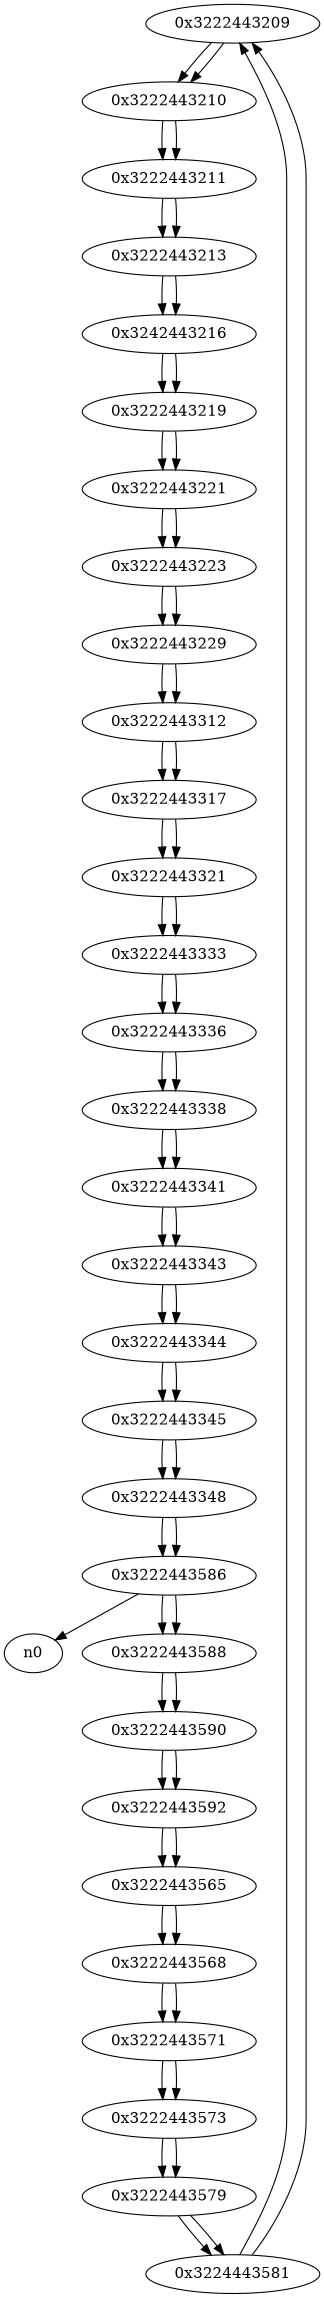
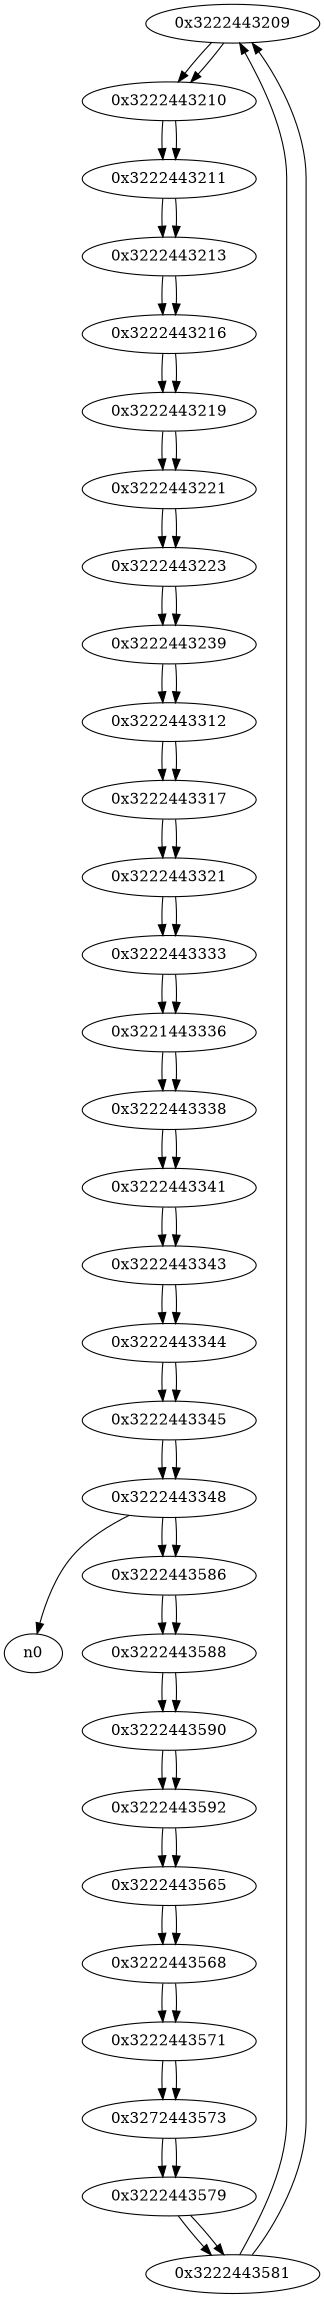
(169, 334) -> (169, 334)
(169, 645) -> (169, 645)
(169, 1033) -> (169, 1033)
(102, 1614) -> (71, 1558)
(169, 2119) -> (169, 2119)
(233, 2274) -> (233, 2274)
